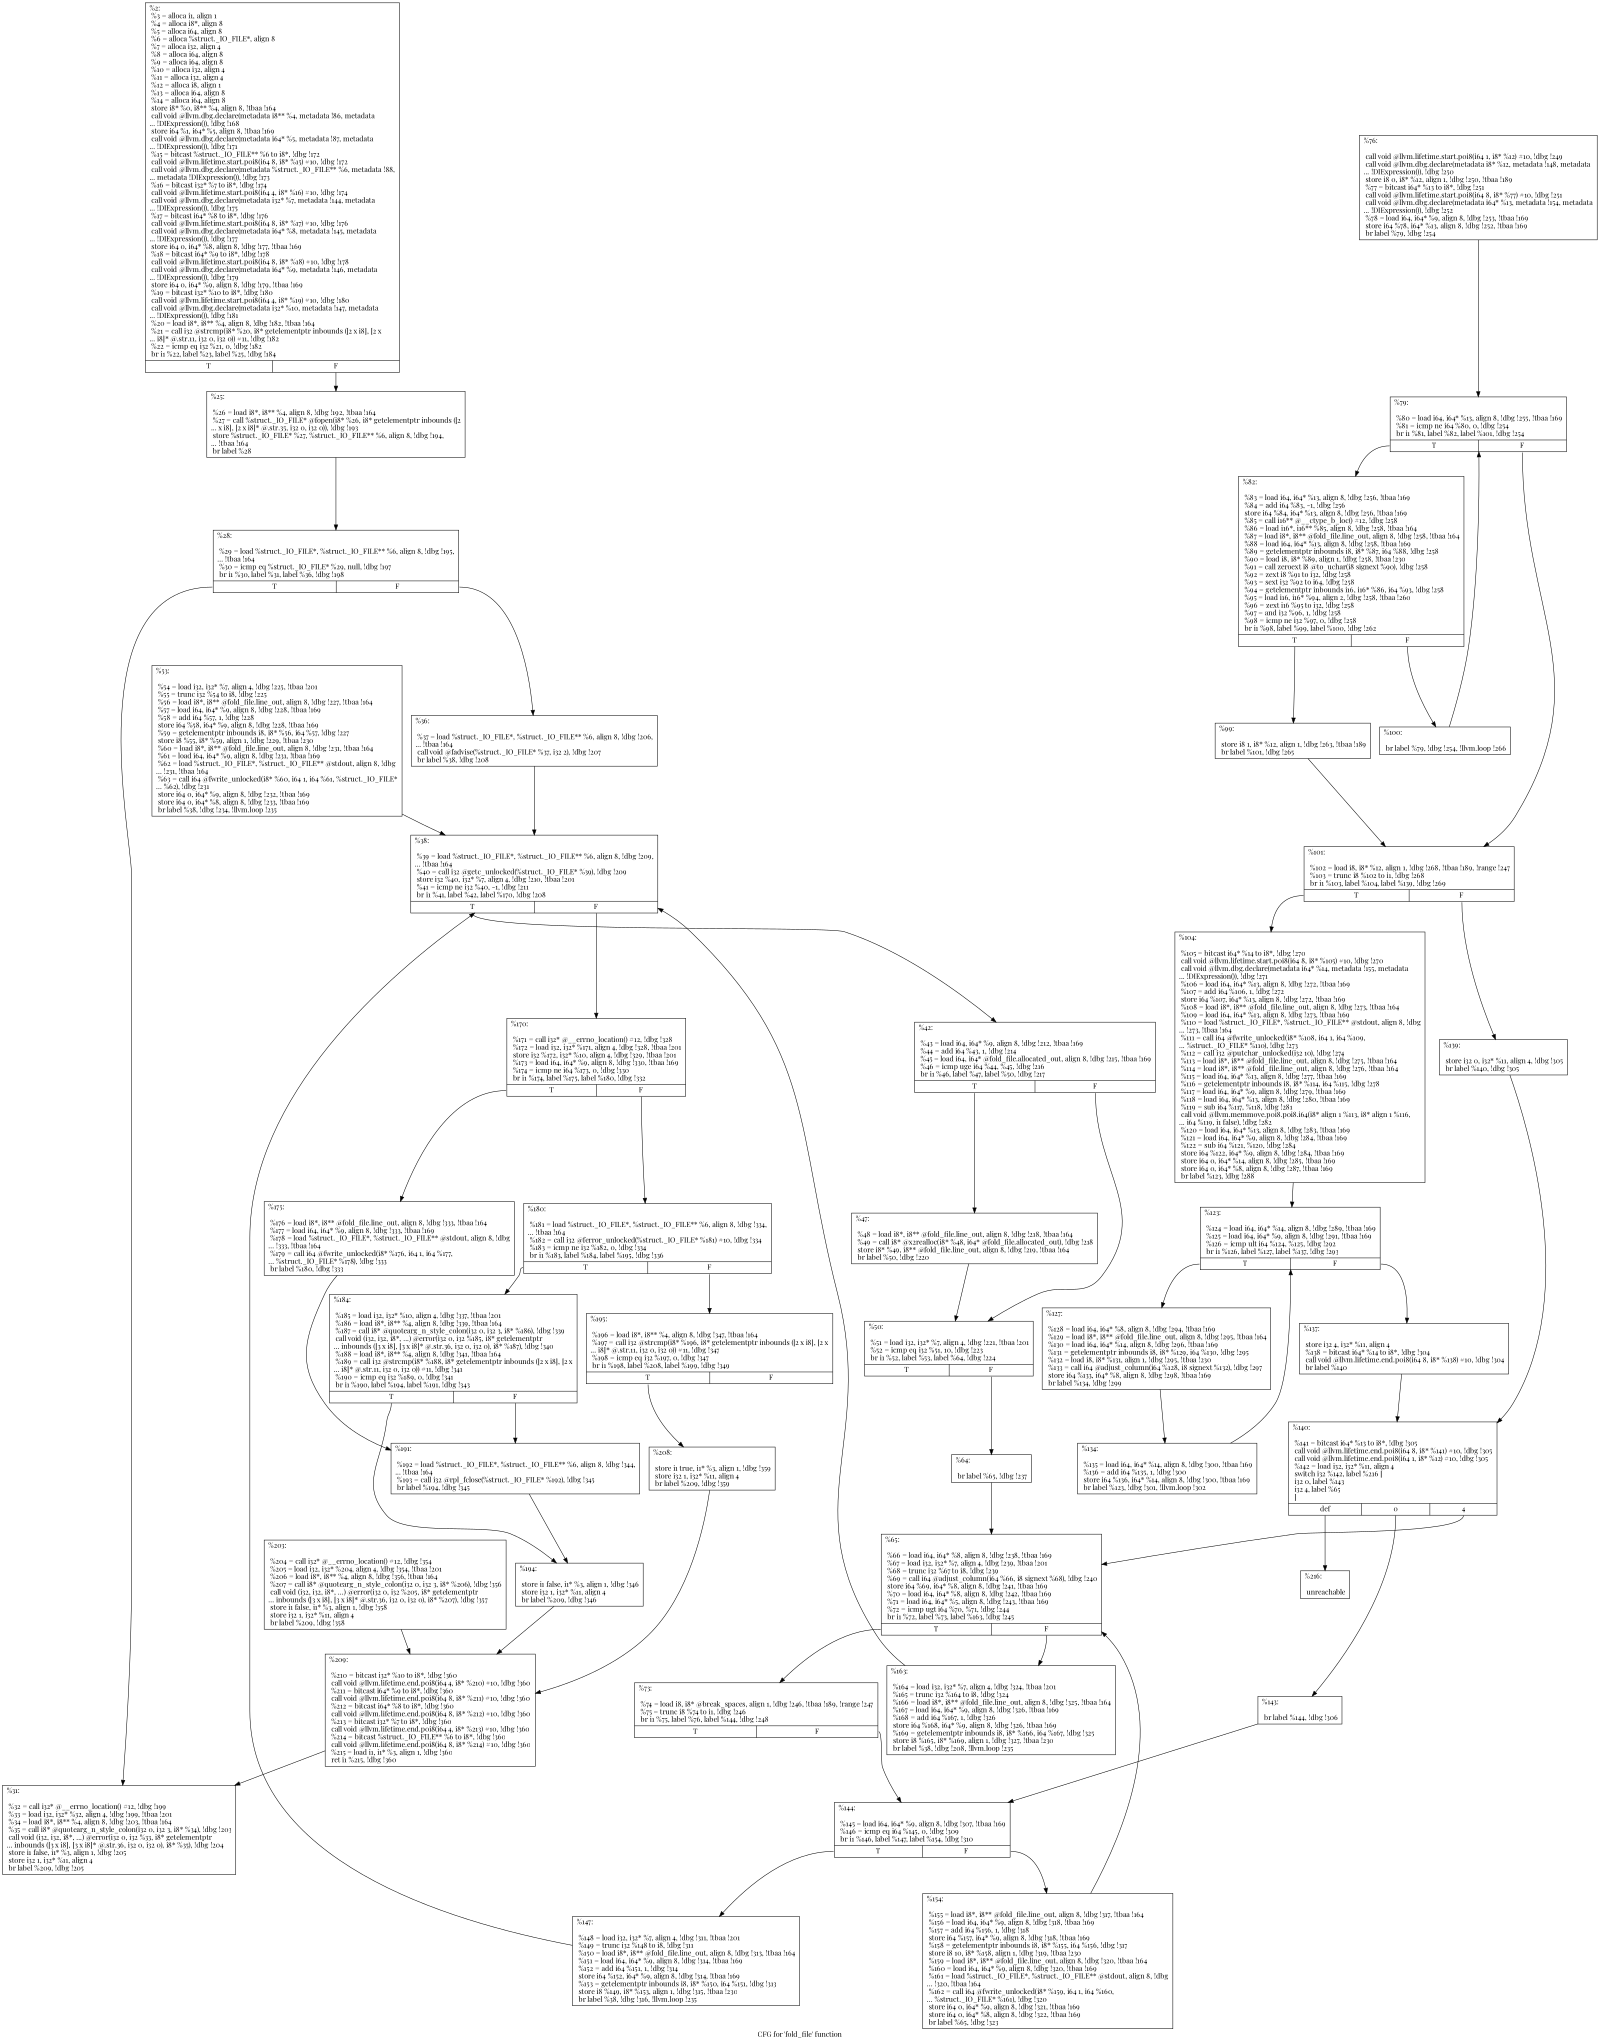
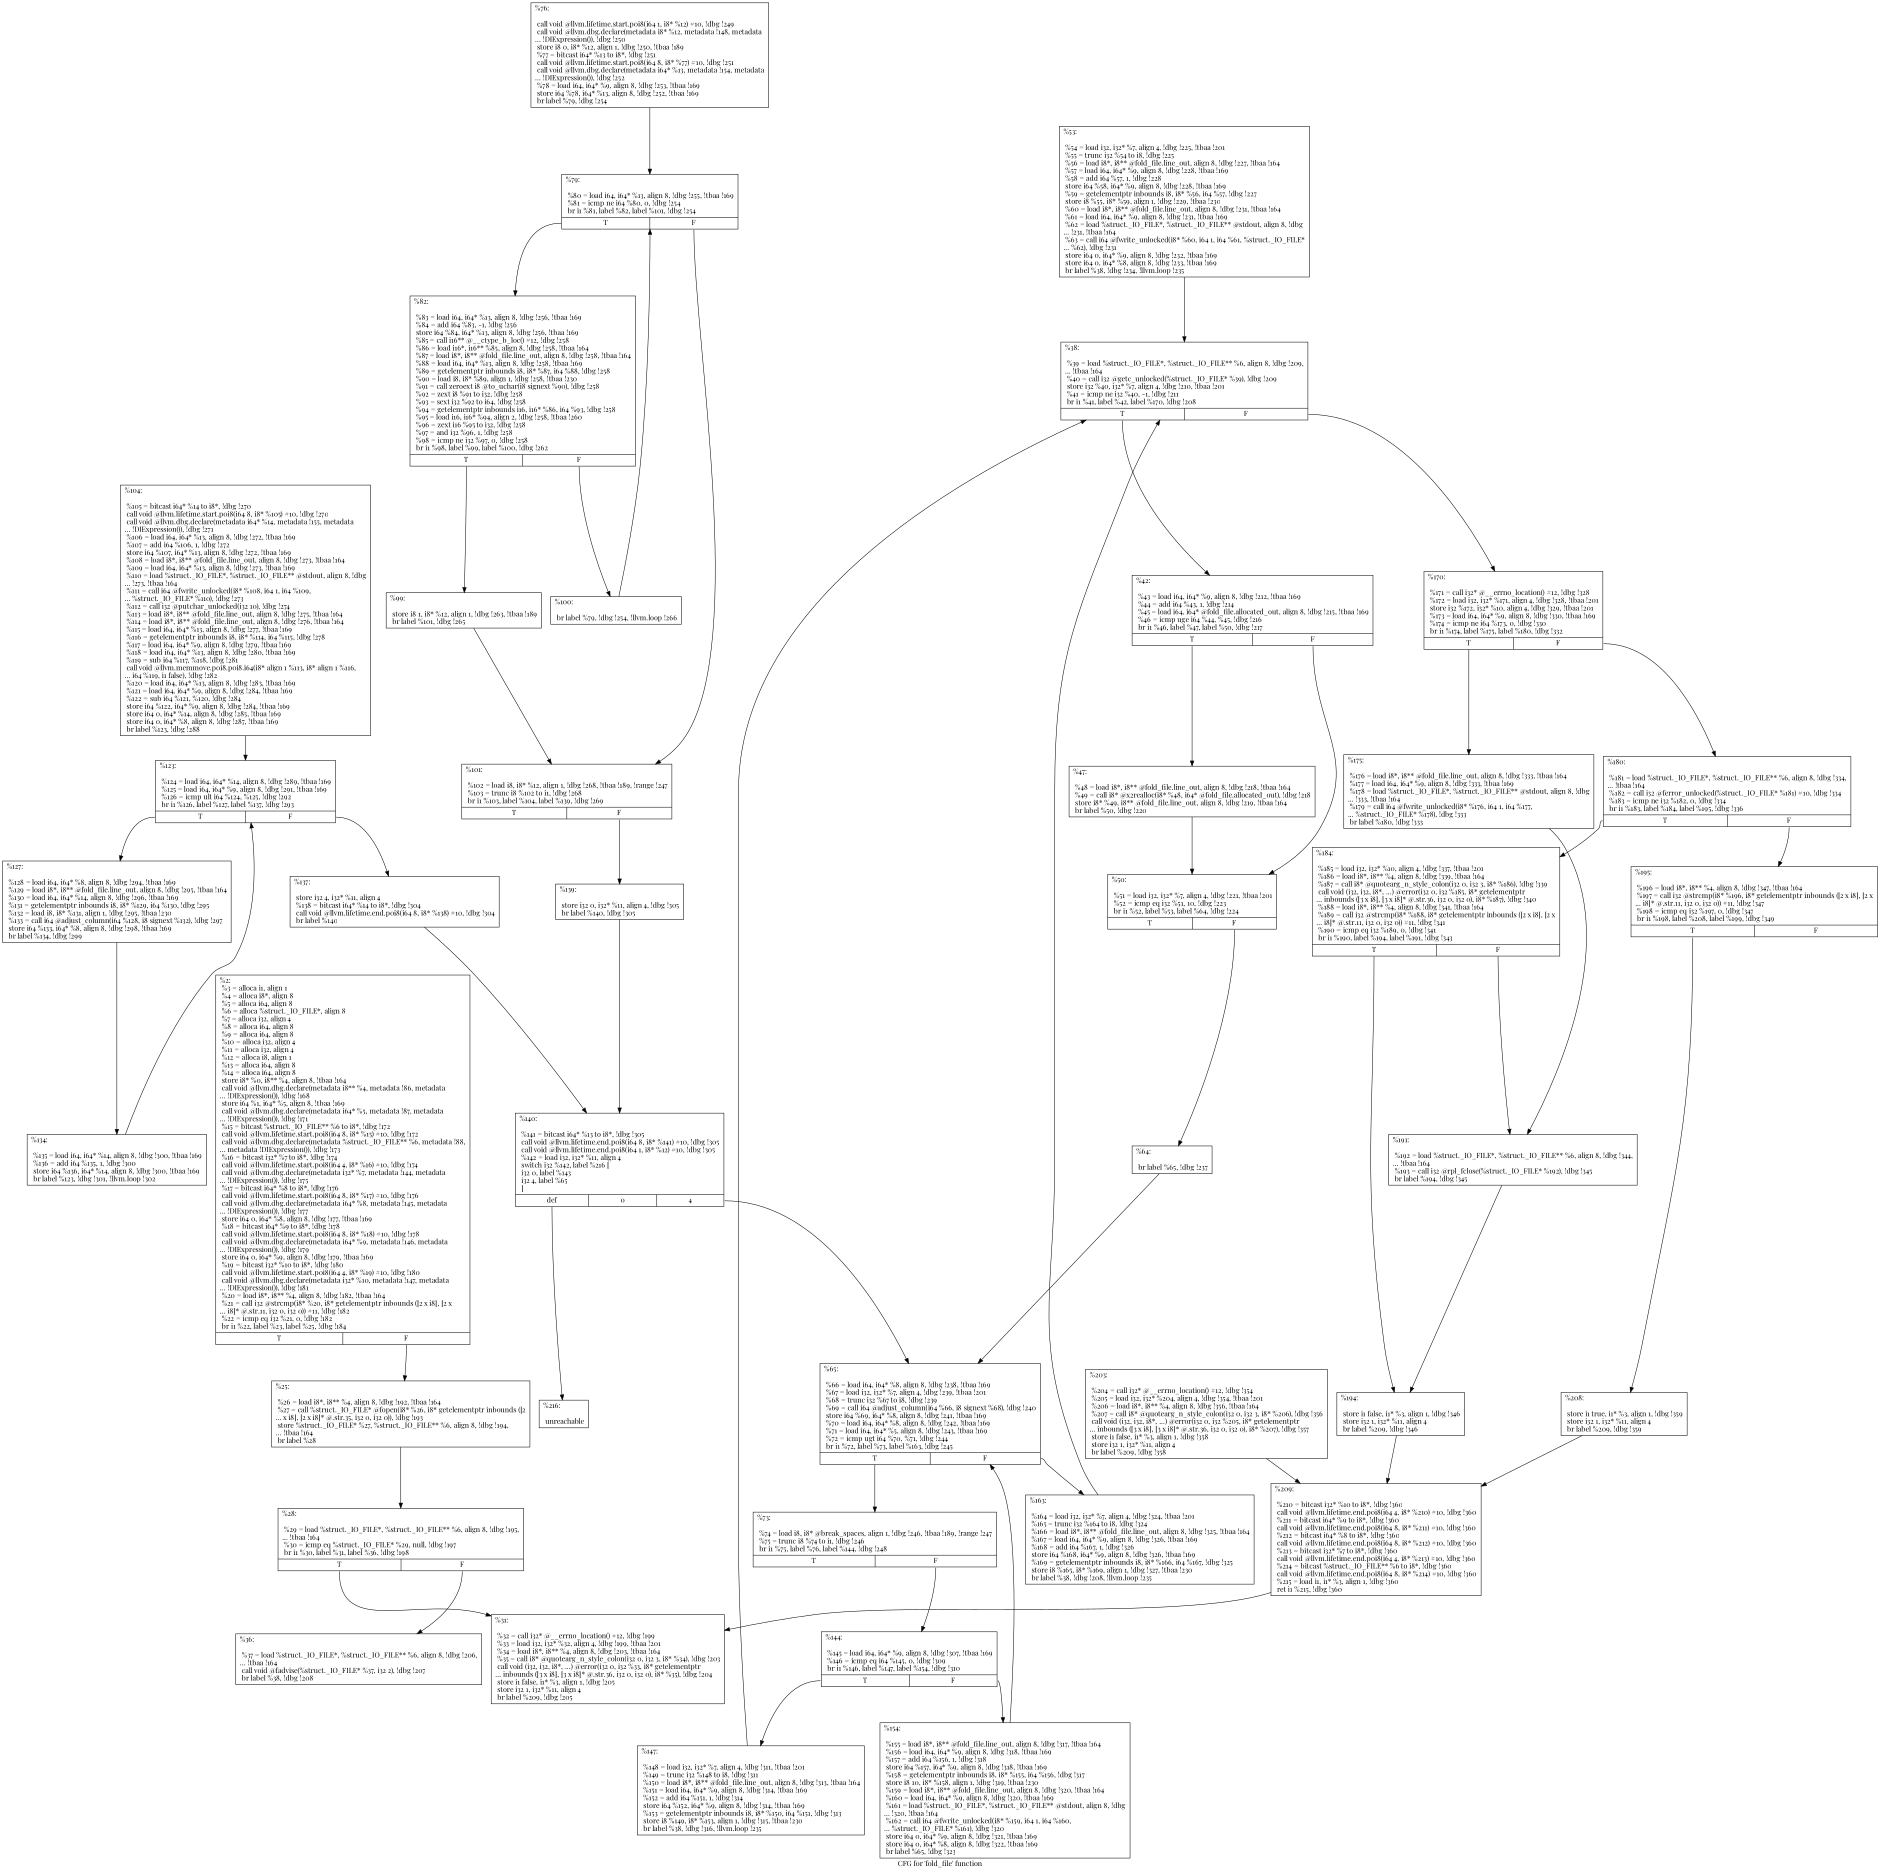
(534, 798) -> none
(1281, 904) -> none
(1300, 1710) -> none
